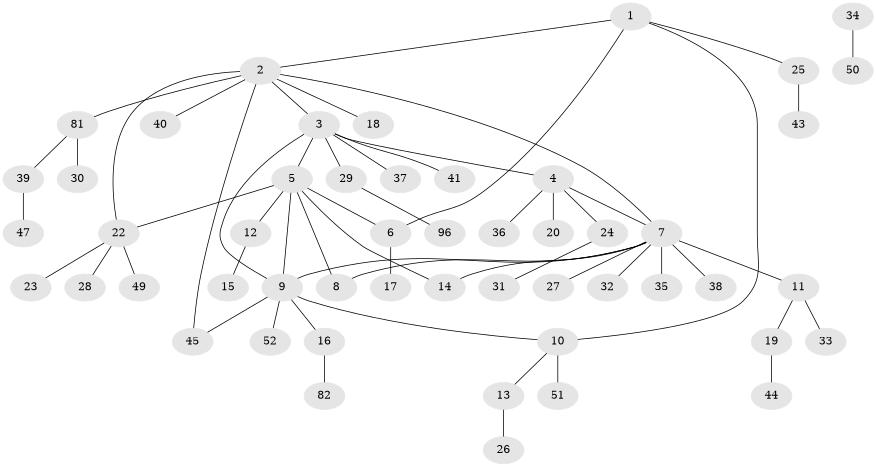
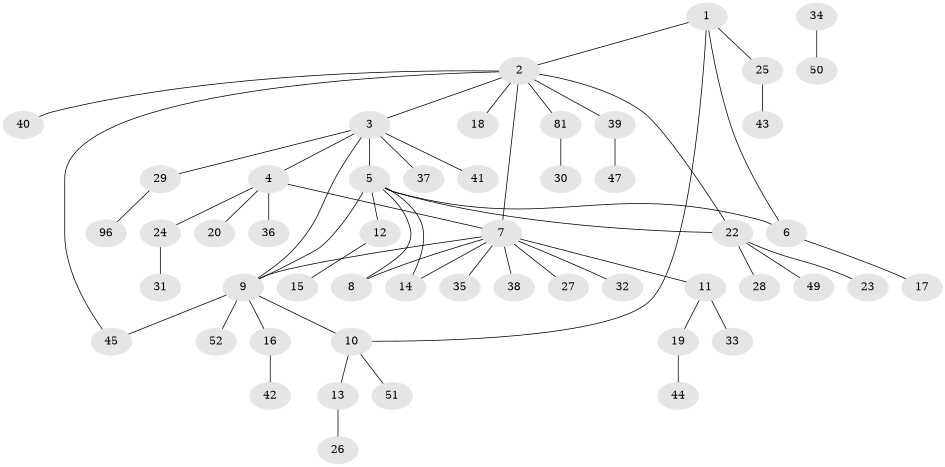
(51, 152) -> (567, 98)
(324, 396) -> (270, 396)
